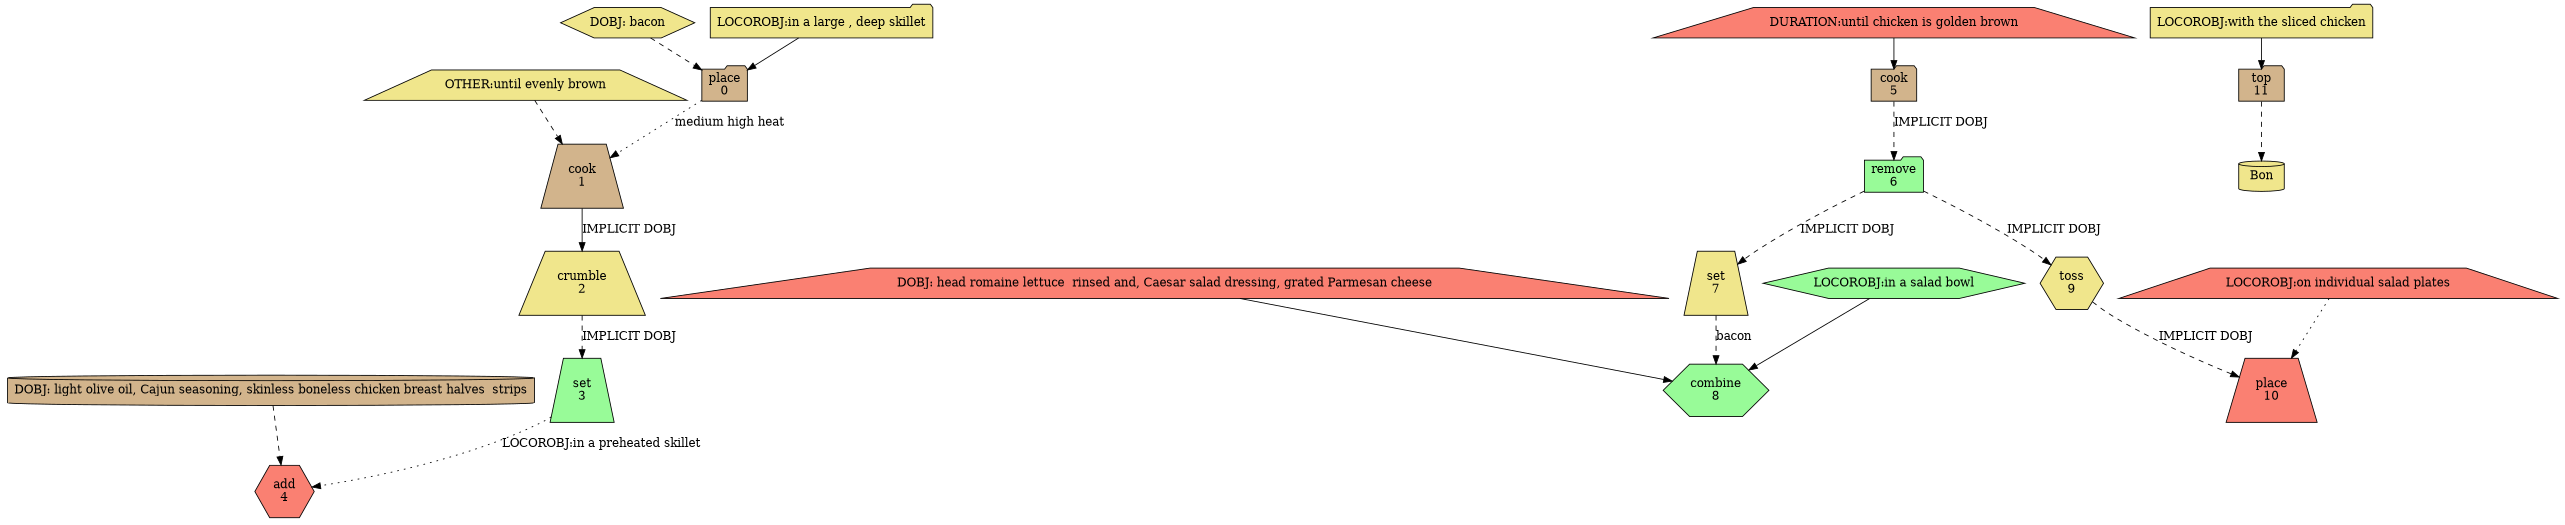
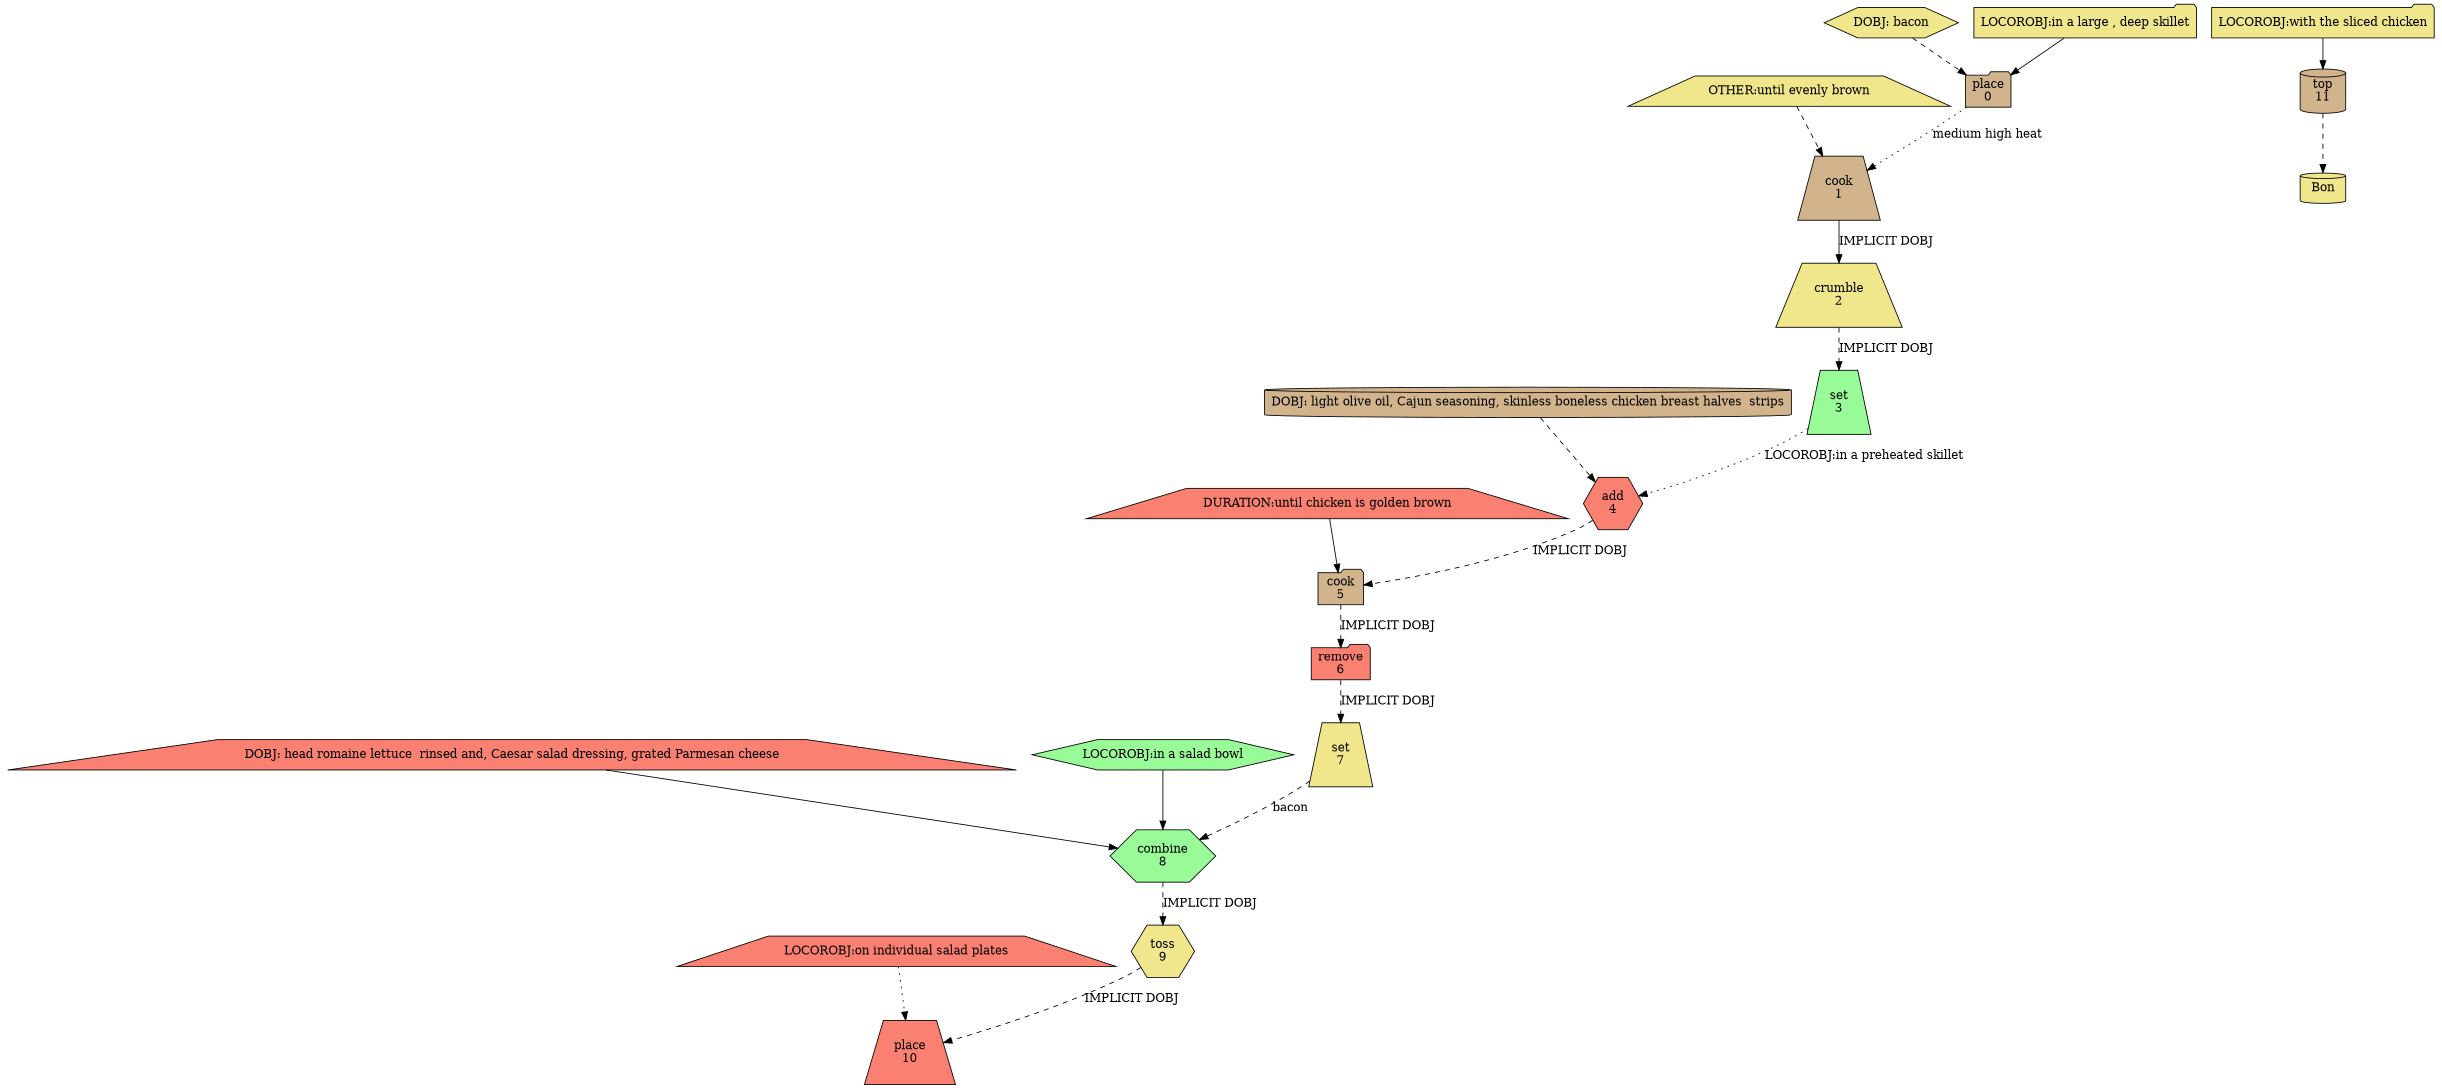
(2261, 85) -> (2323, 91)
(1894, 176) -> (1341, 664)
(1985, 223) -> (1163, 899)
none -> (1485, 561)
